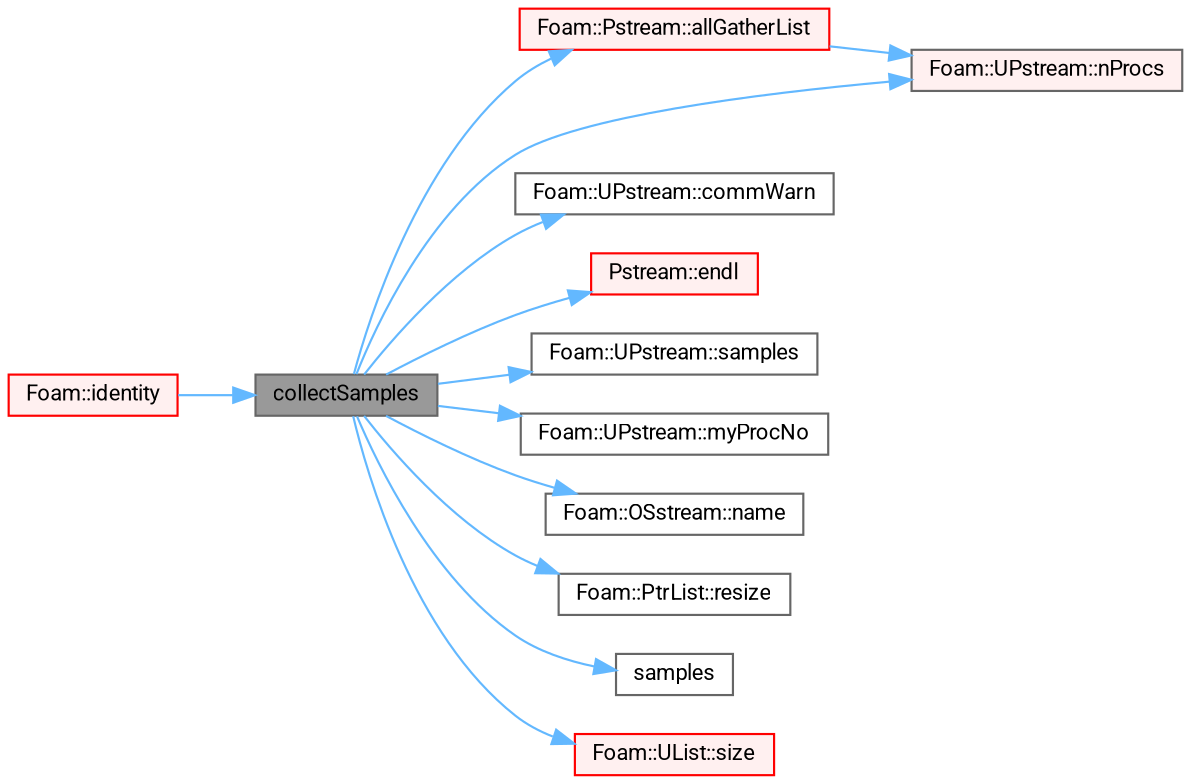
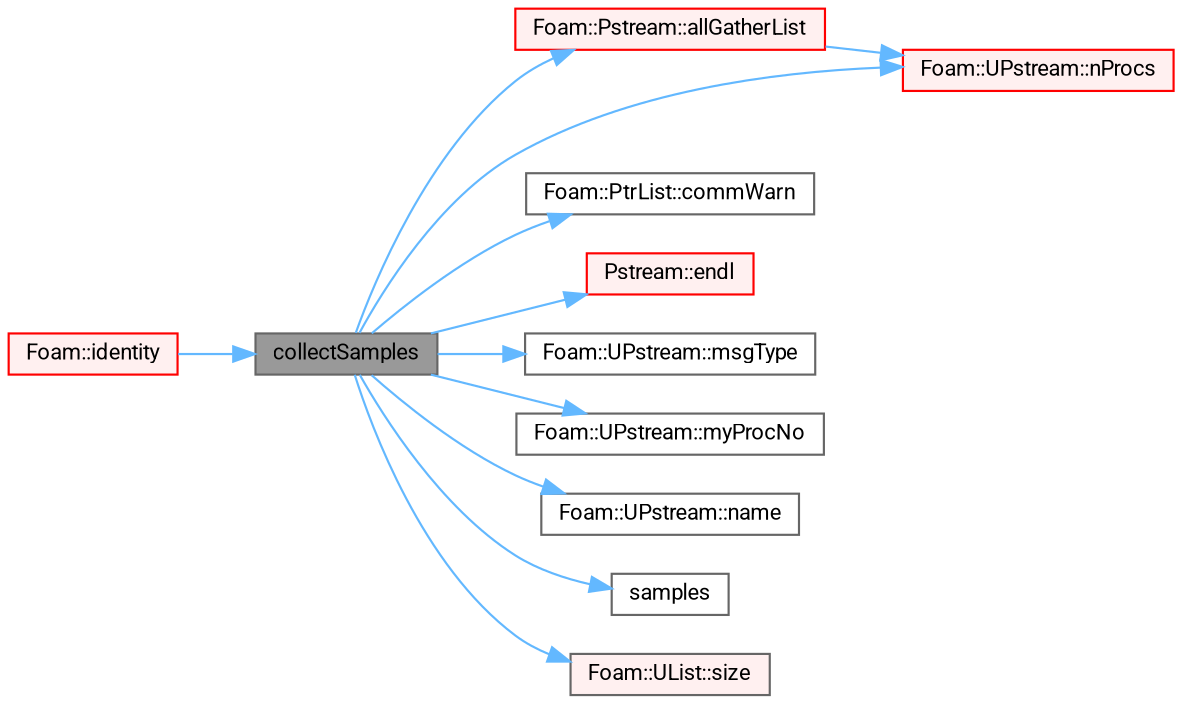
(1047, 70) -> (1038, 70)
(674, 194) -> (670, 194)
(674, 354) -> (670, 354)
(674, 514) -> (670, 514)
(674, 594) -> none
(674, 755) -> (670, 674)
